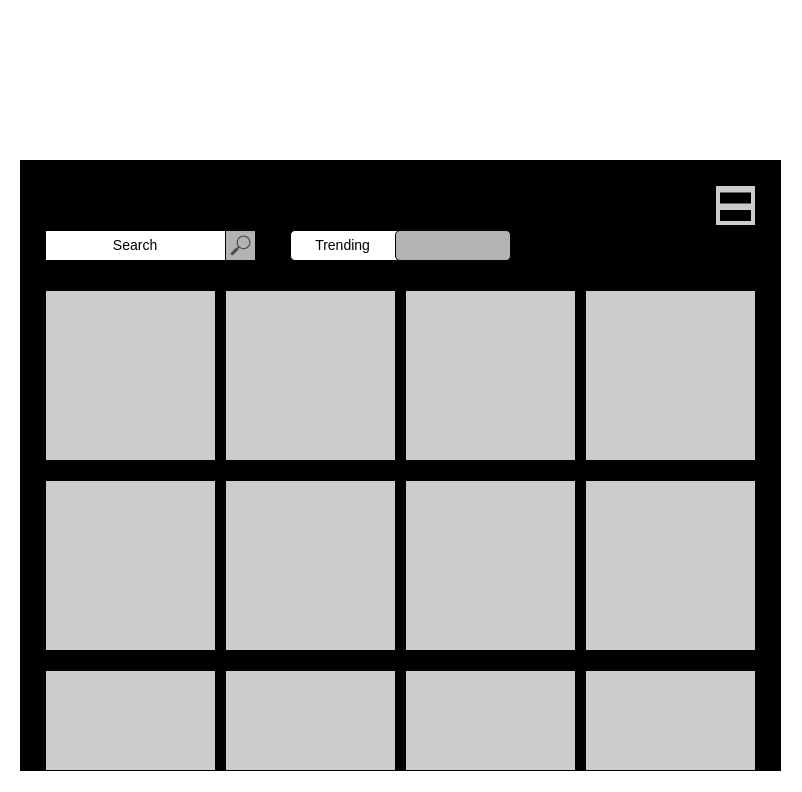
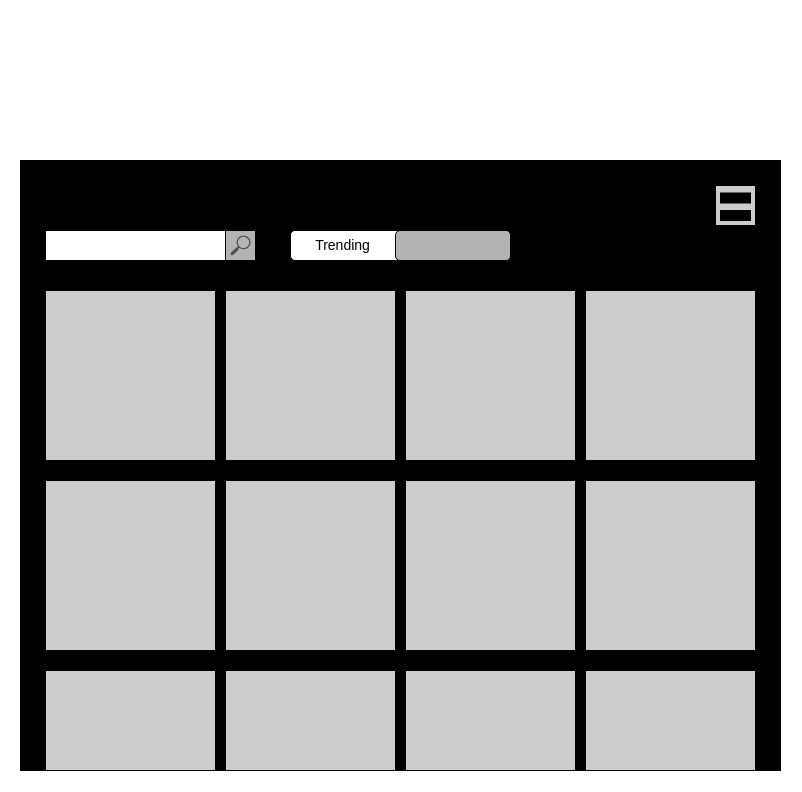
(136, 246) -> none
